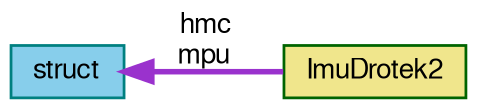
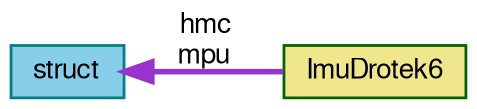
(375, 72) -> (375, 72)
